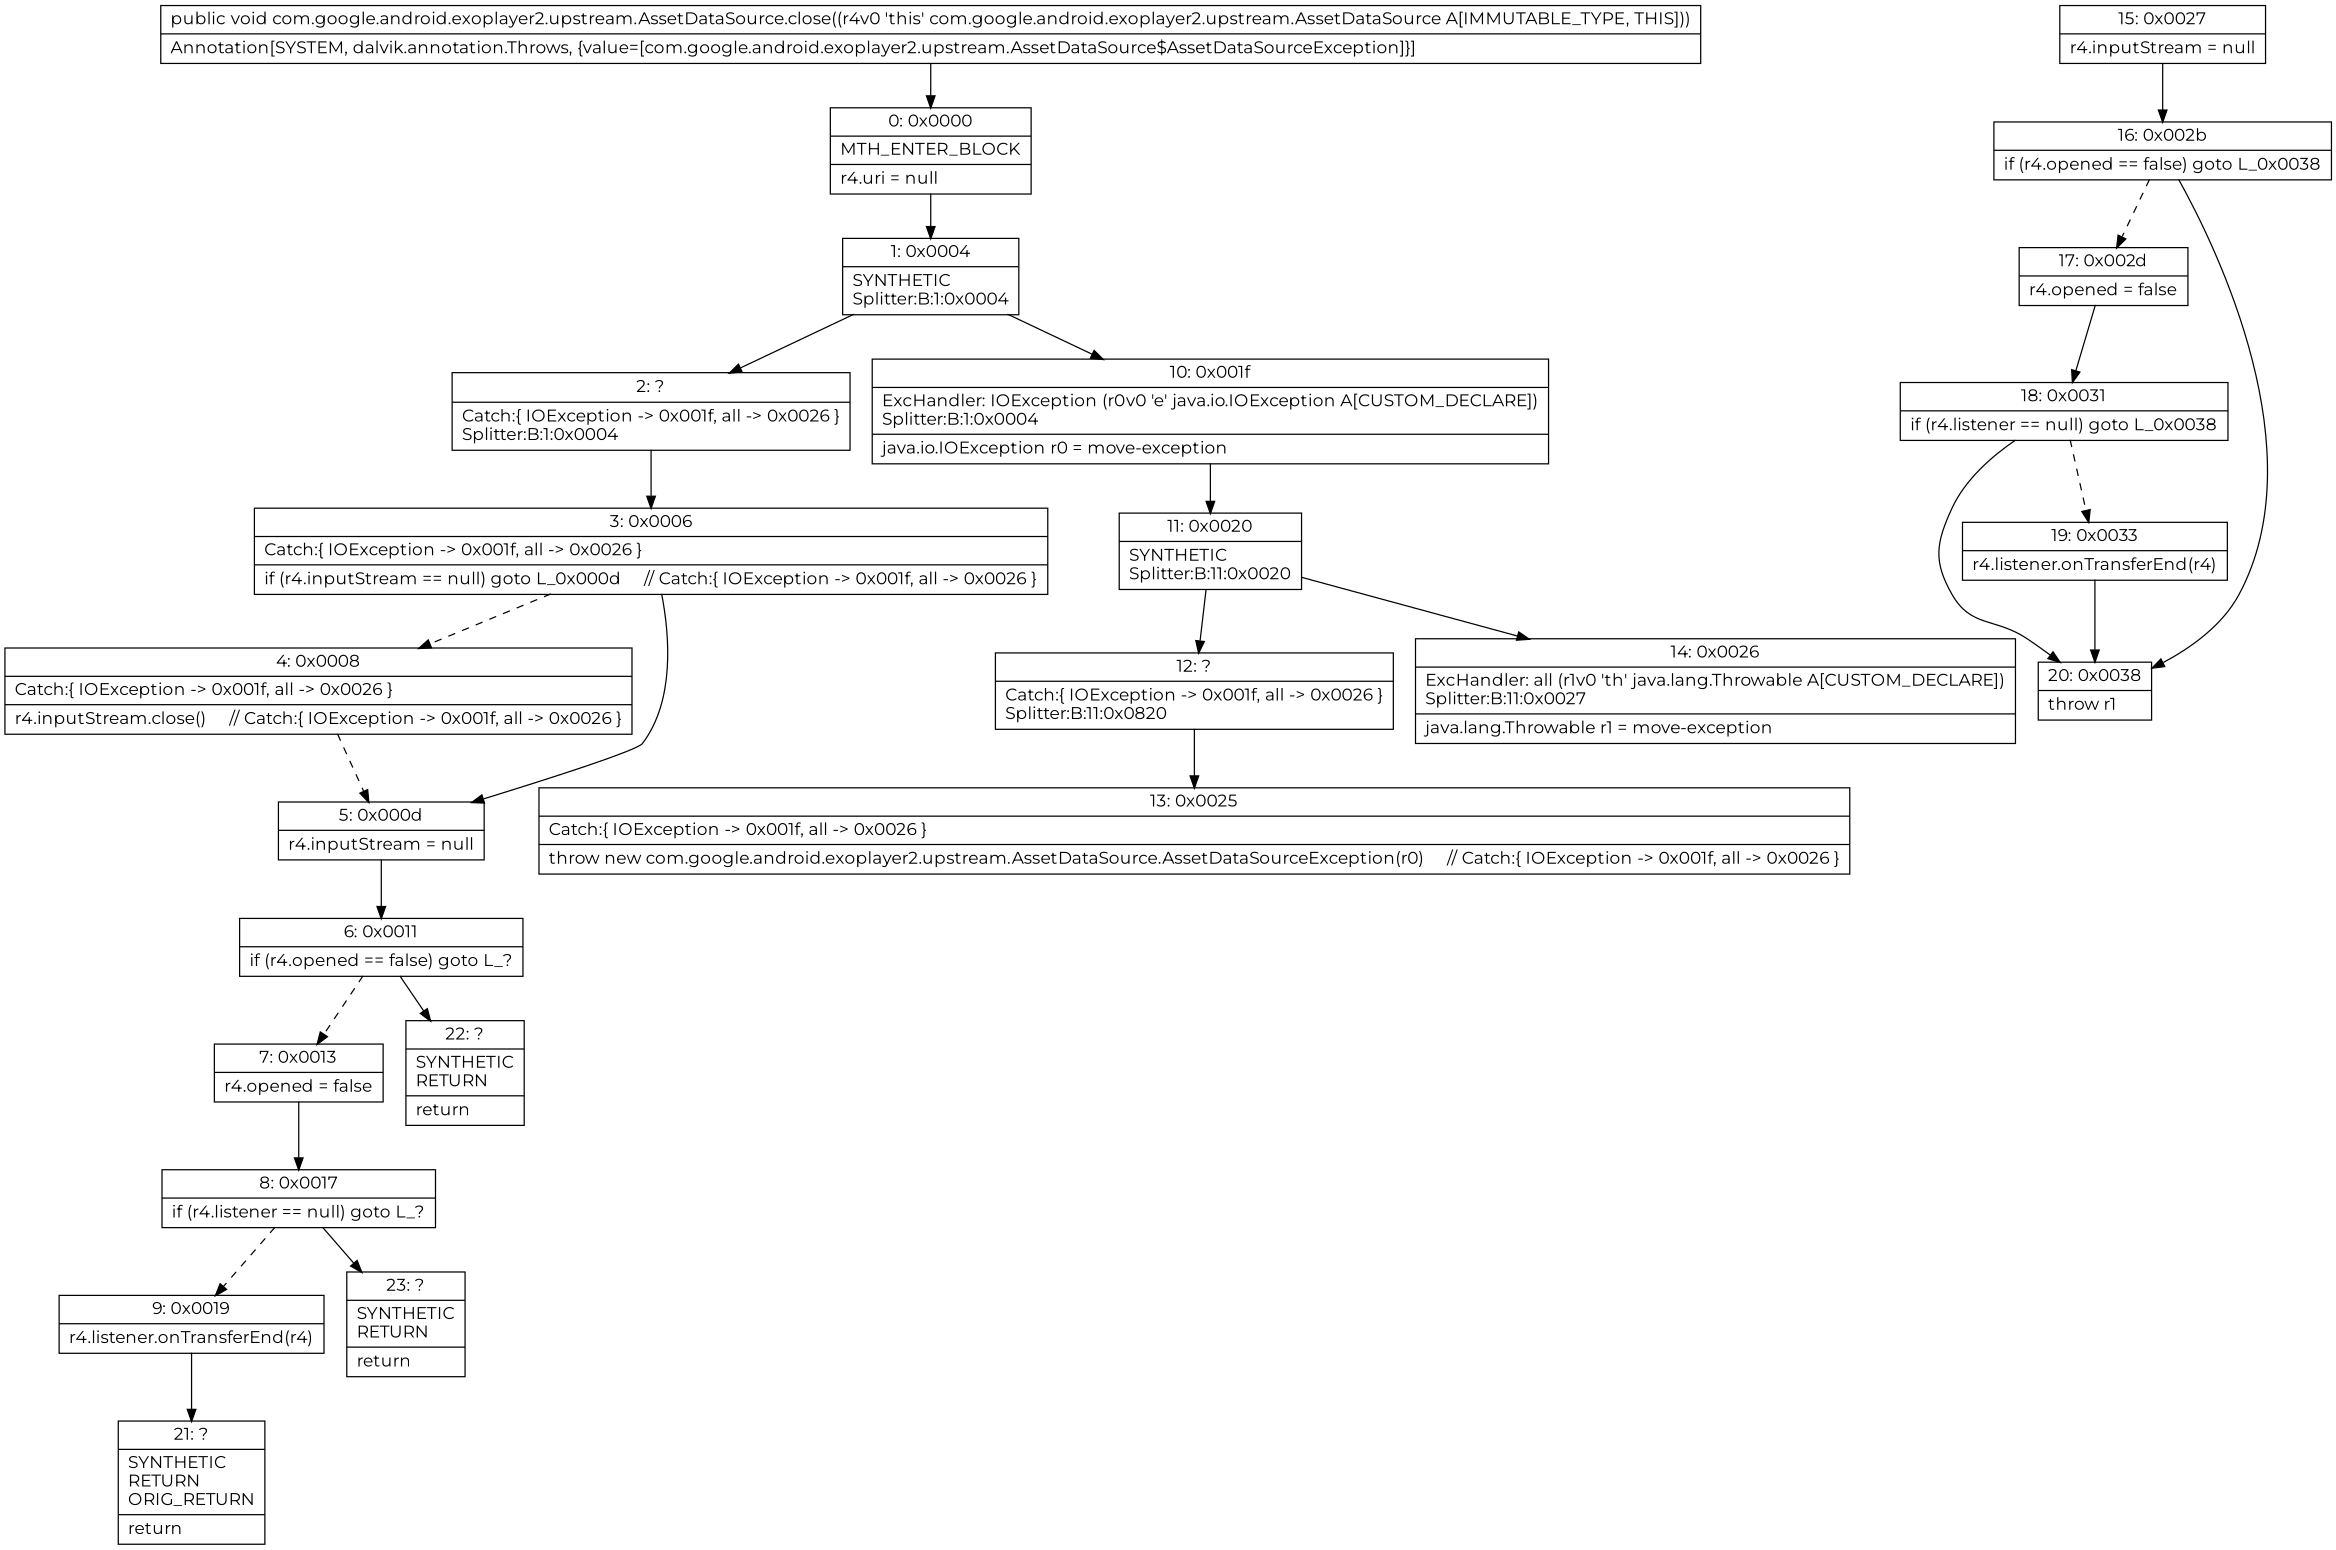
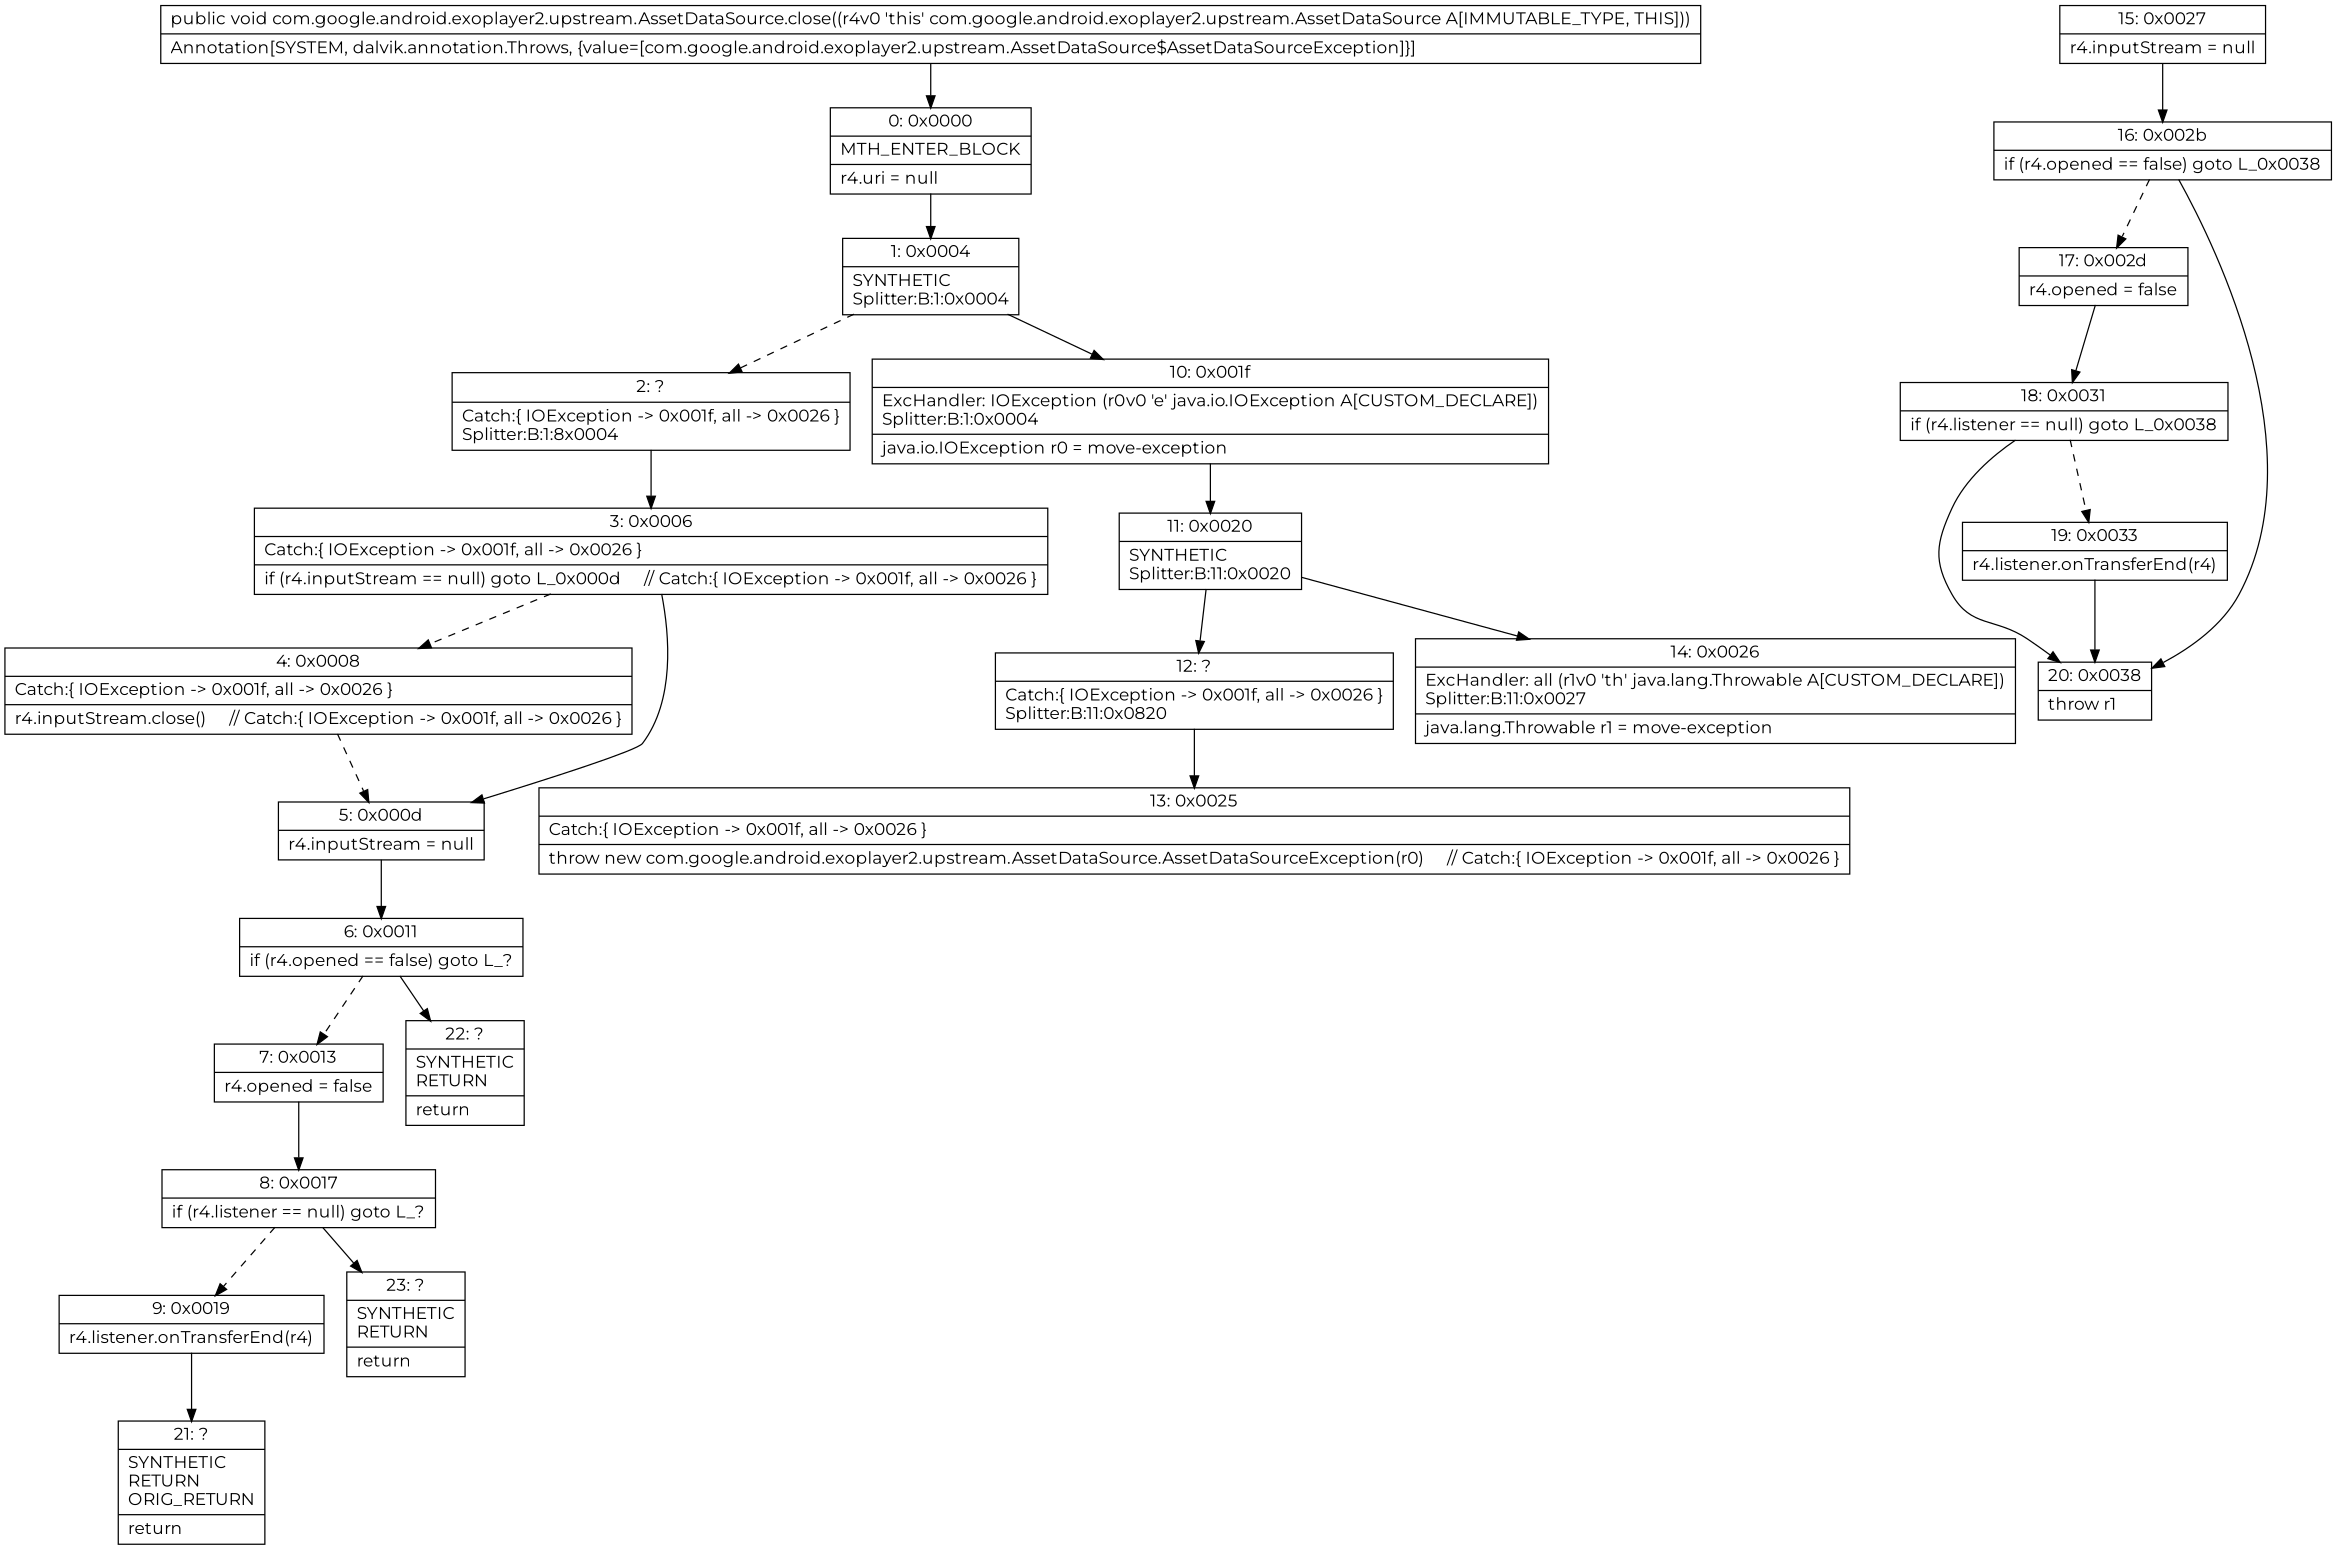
(797, 341) -> (797, 341)
(540, 435) -> (540, 435)
